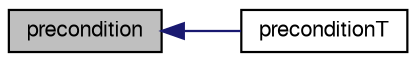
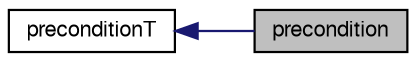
(213, 31) -> (226, 31)
